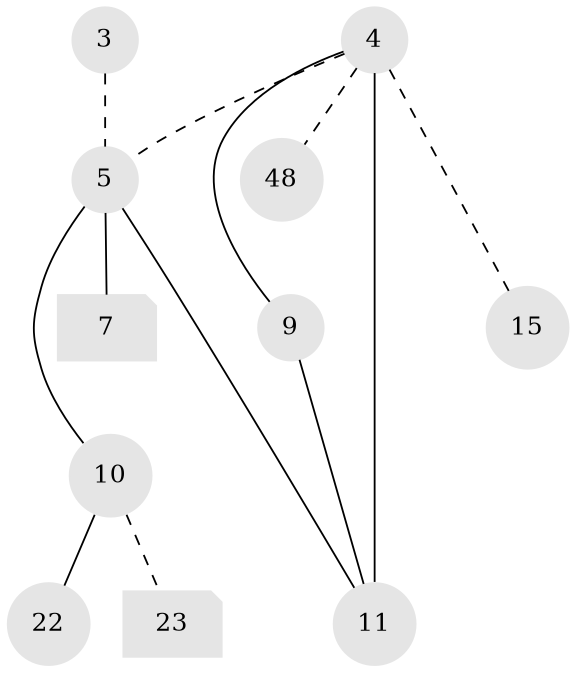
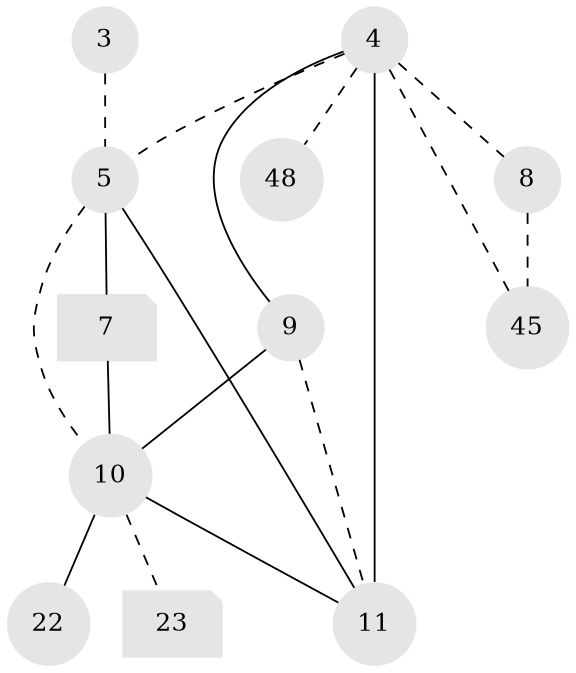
none -> (528, 180)
(34, 325) -> (34, 325)
(528, 328) -> (528, 328)
none -> (109, 397)
none -> (204, 399)
(332, 472) -> (332, 472)
none -> (242, 550)
